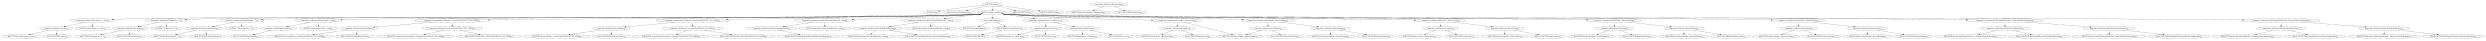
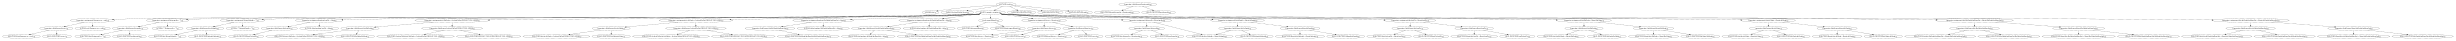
(992, 32) -> (1013, 8)
